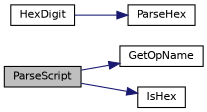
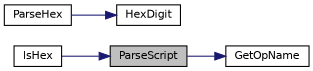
(96, 15) -> (88, 15)
(104, 87) -> (80, 56)
